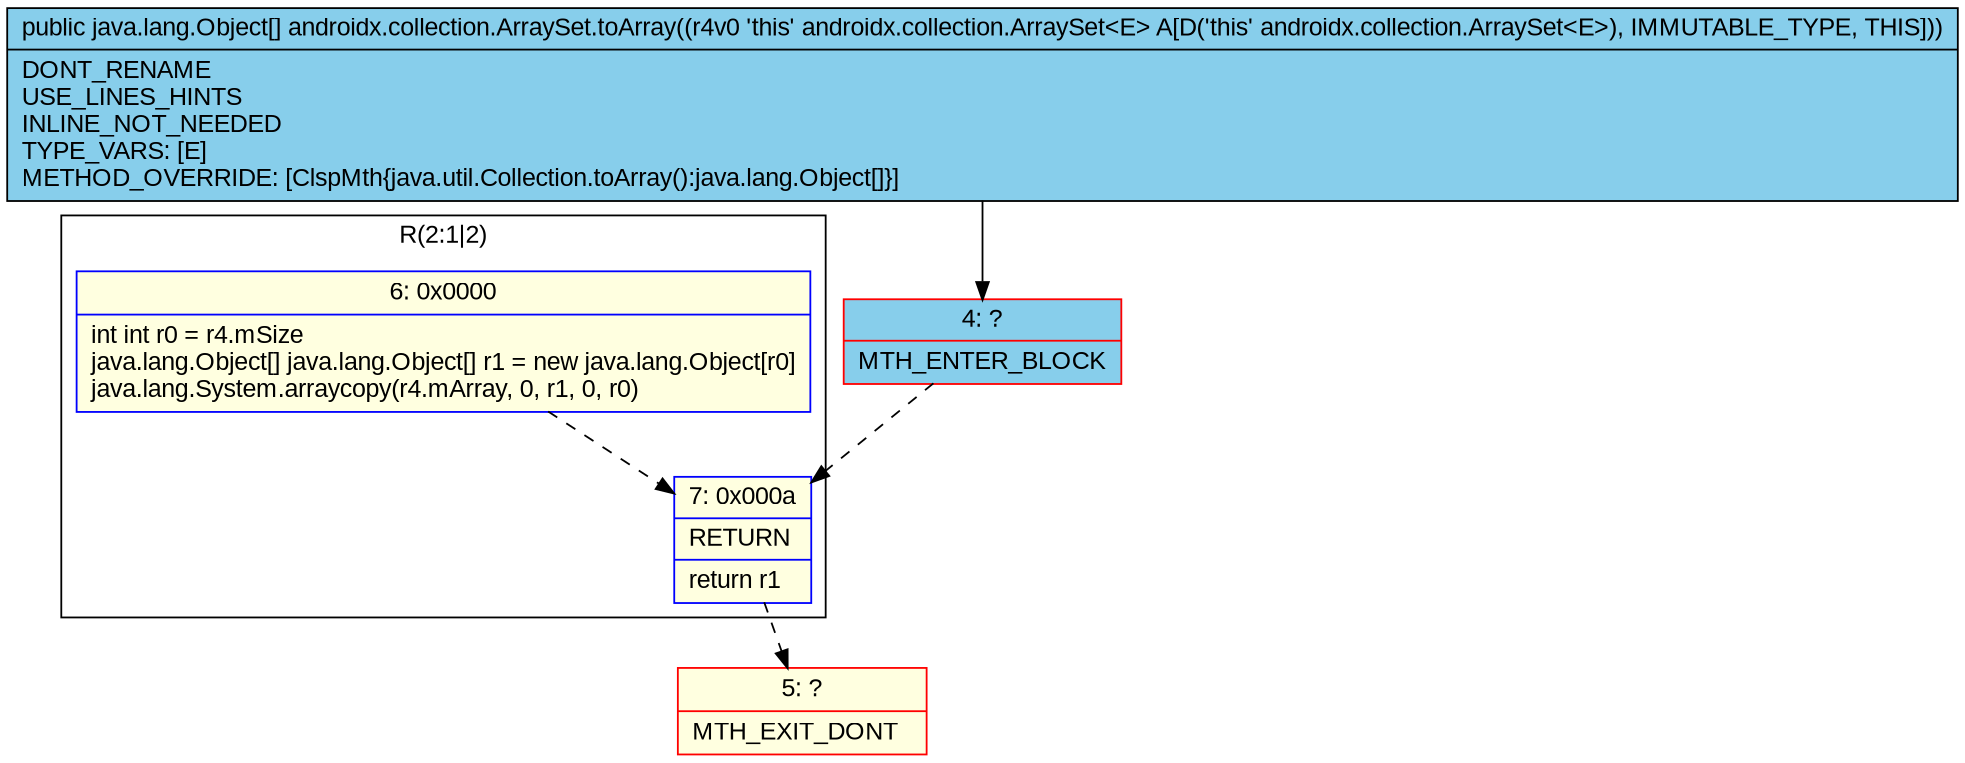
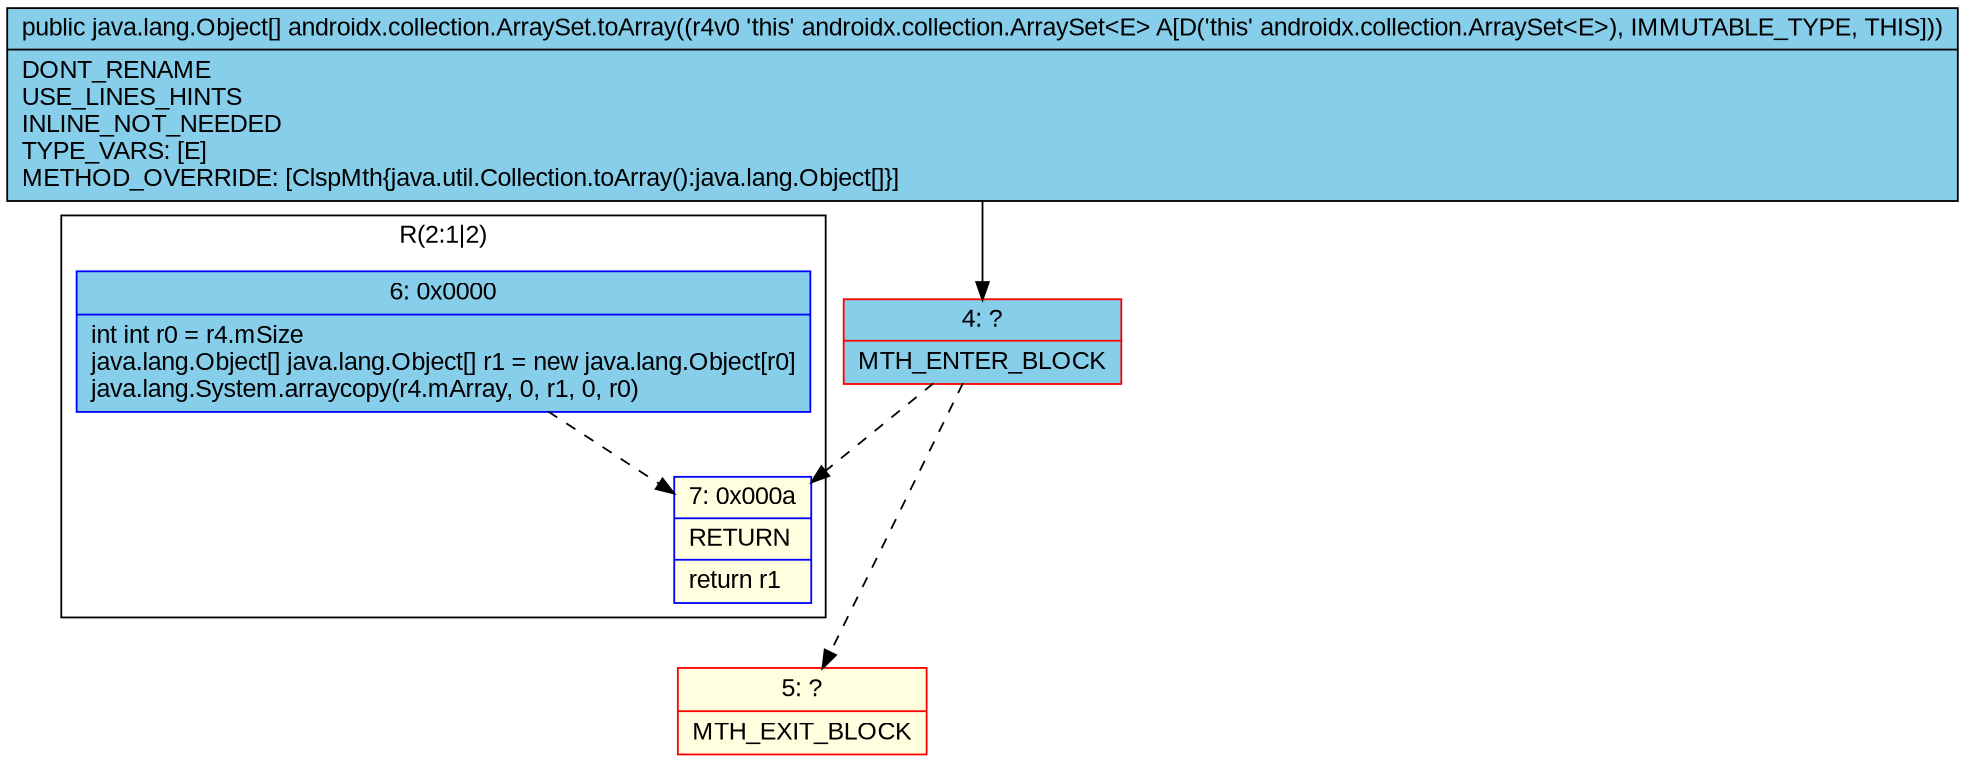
(443, 342) -> (443, 342)
(774, 629) -> (897, 518)
(796, 732) -> (802, 732)
